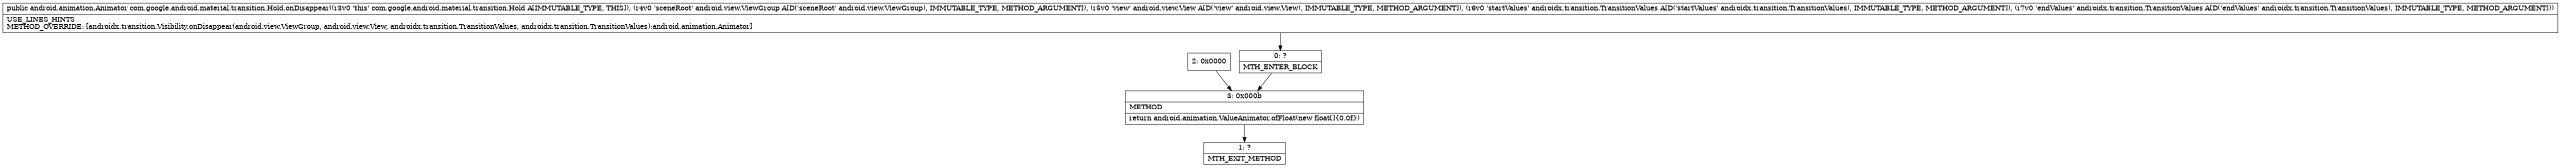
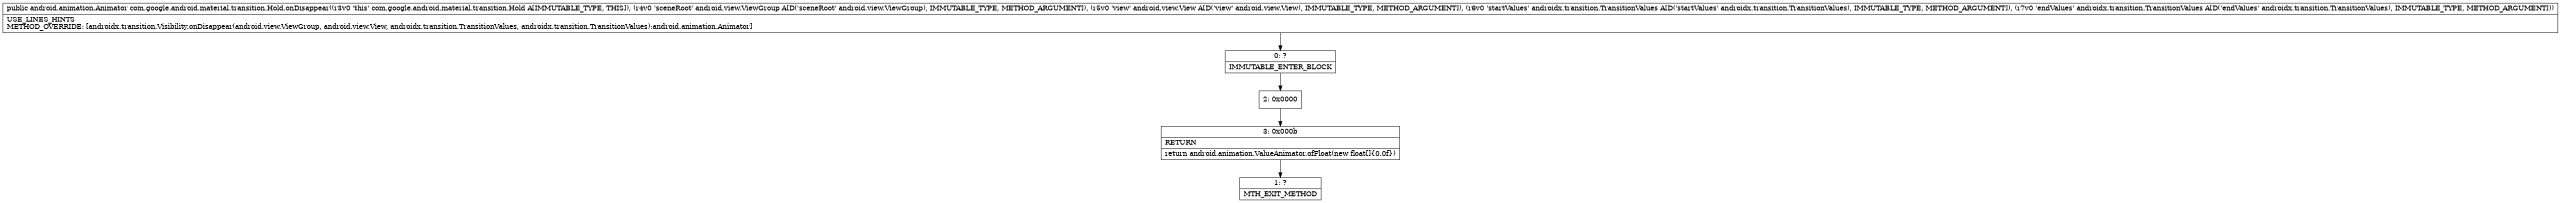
(1280, 67) -> (1280, 67)
(1266, 80) -> (1280, 79)
(1146, 107) -> (1181, 143)
